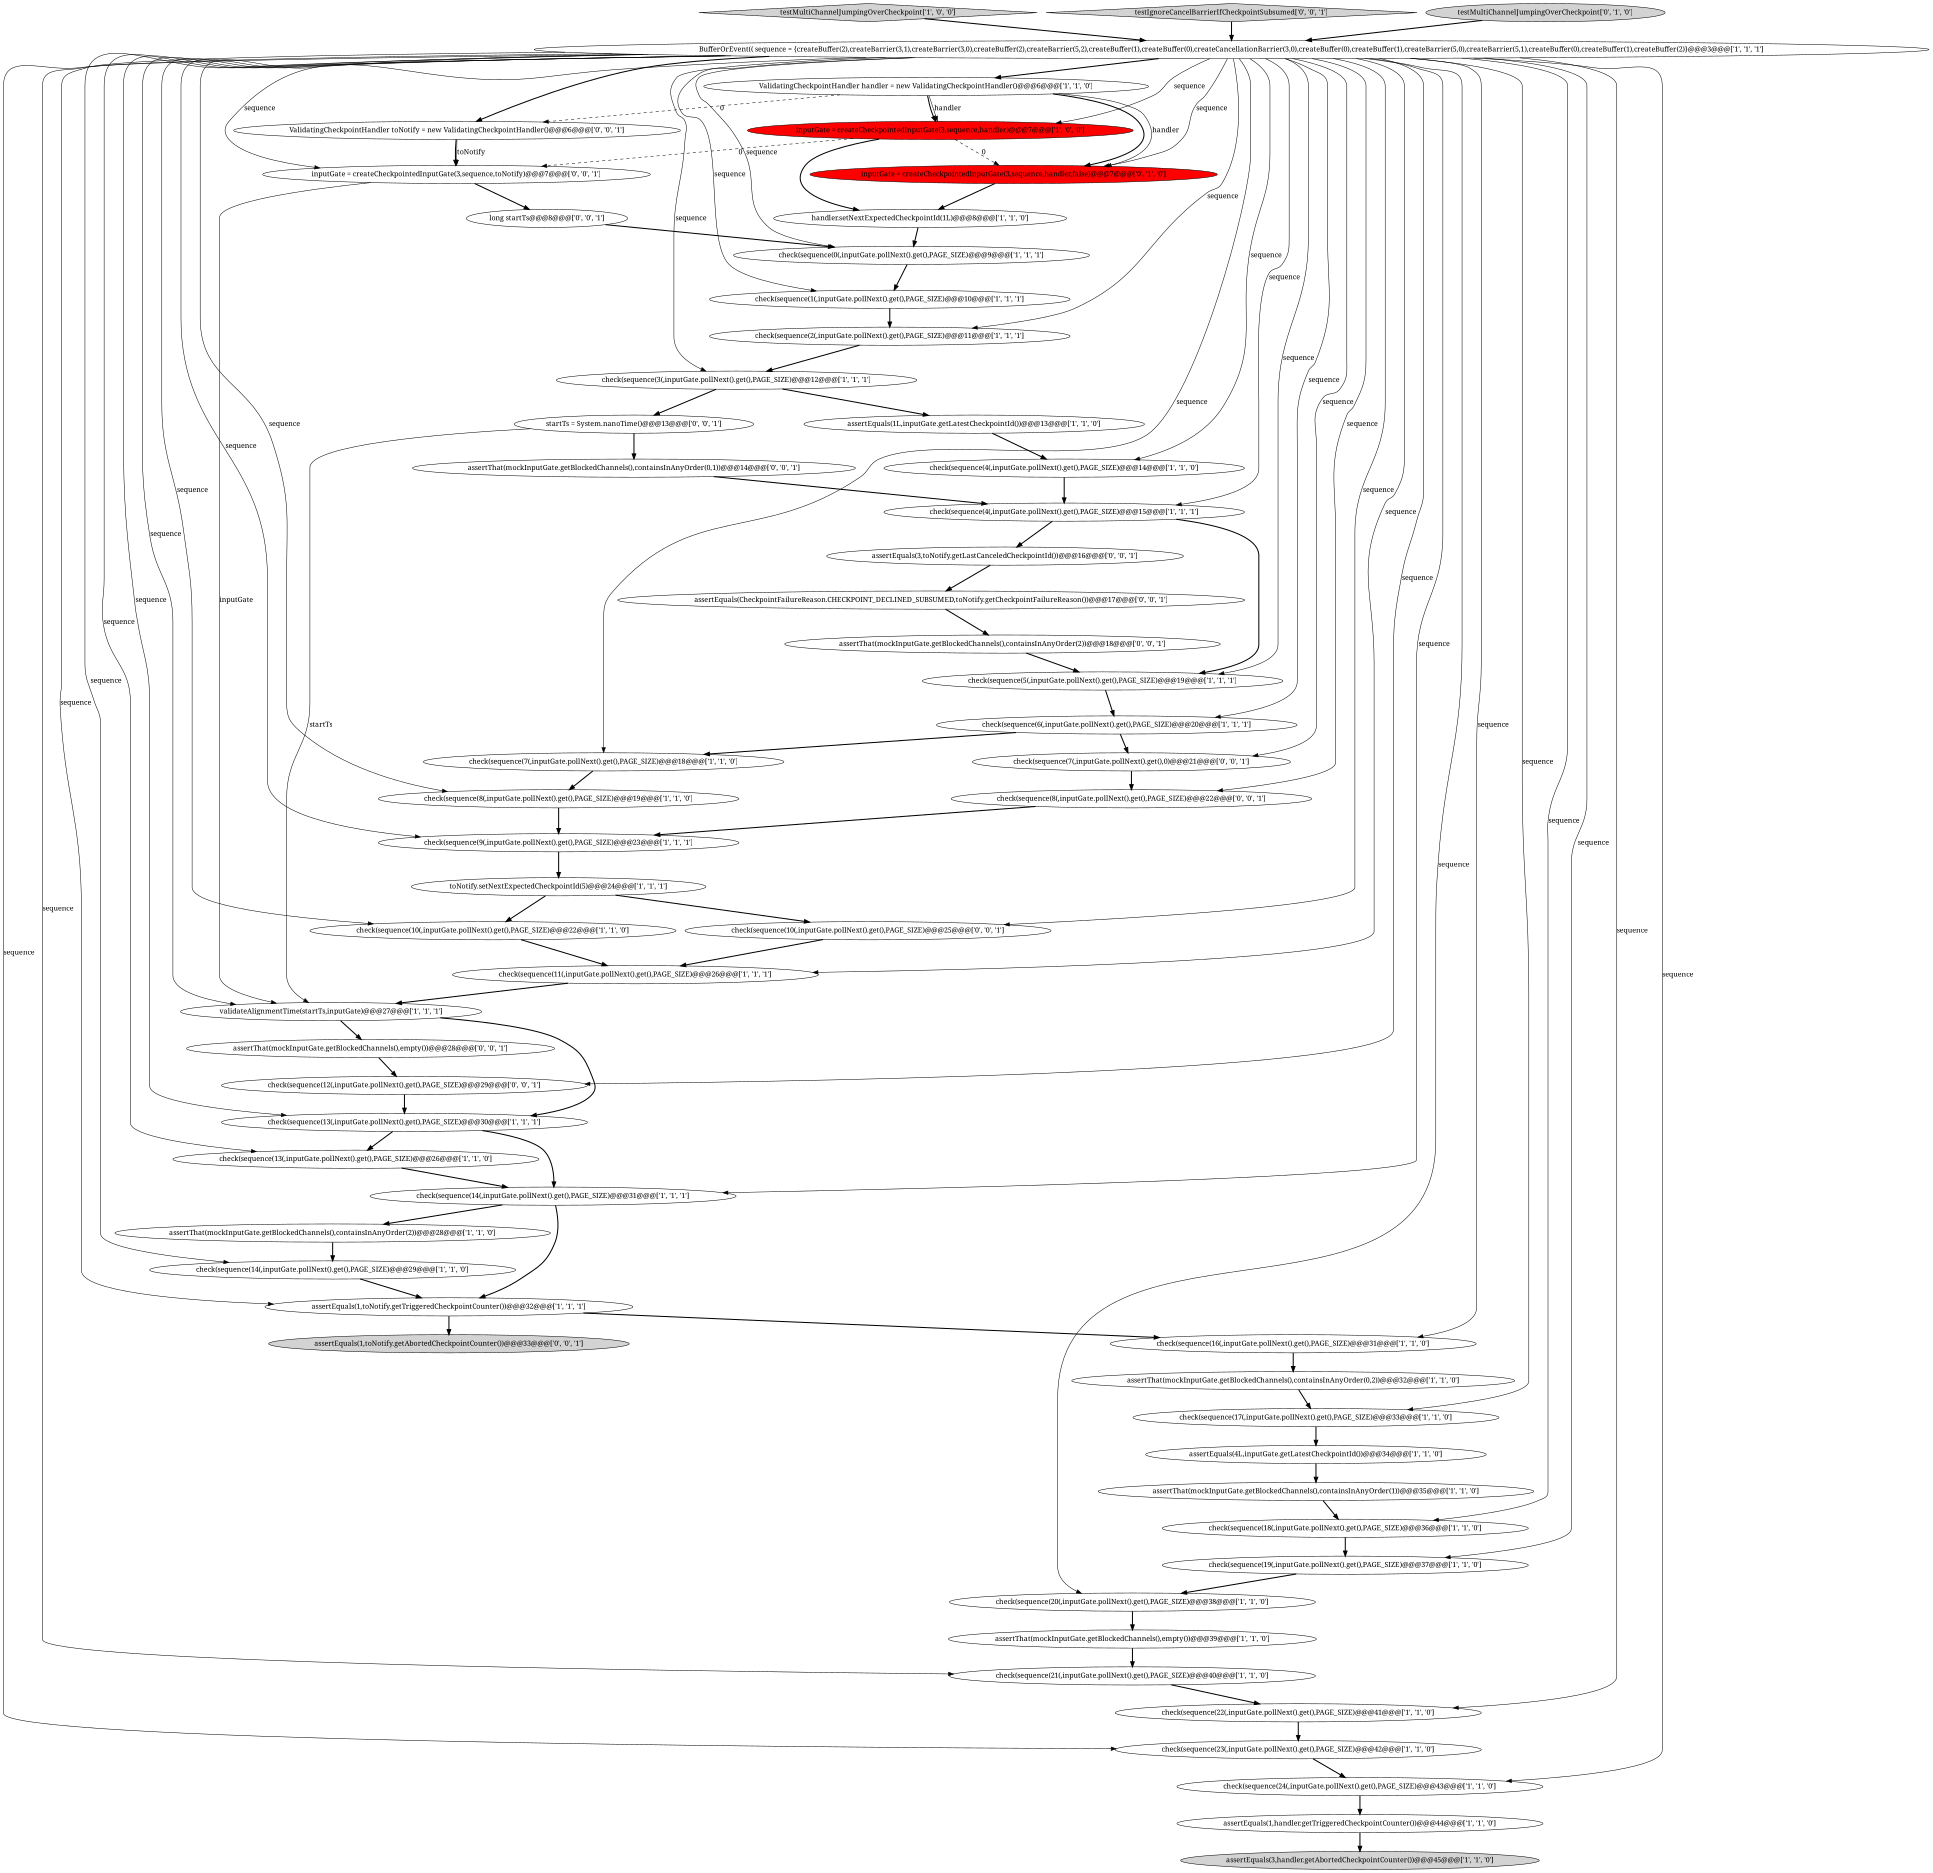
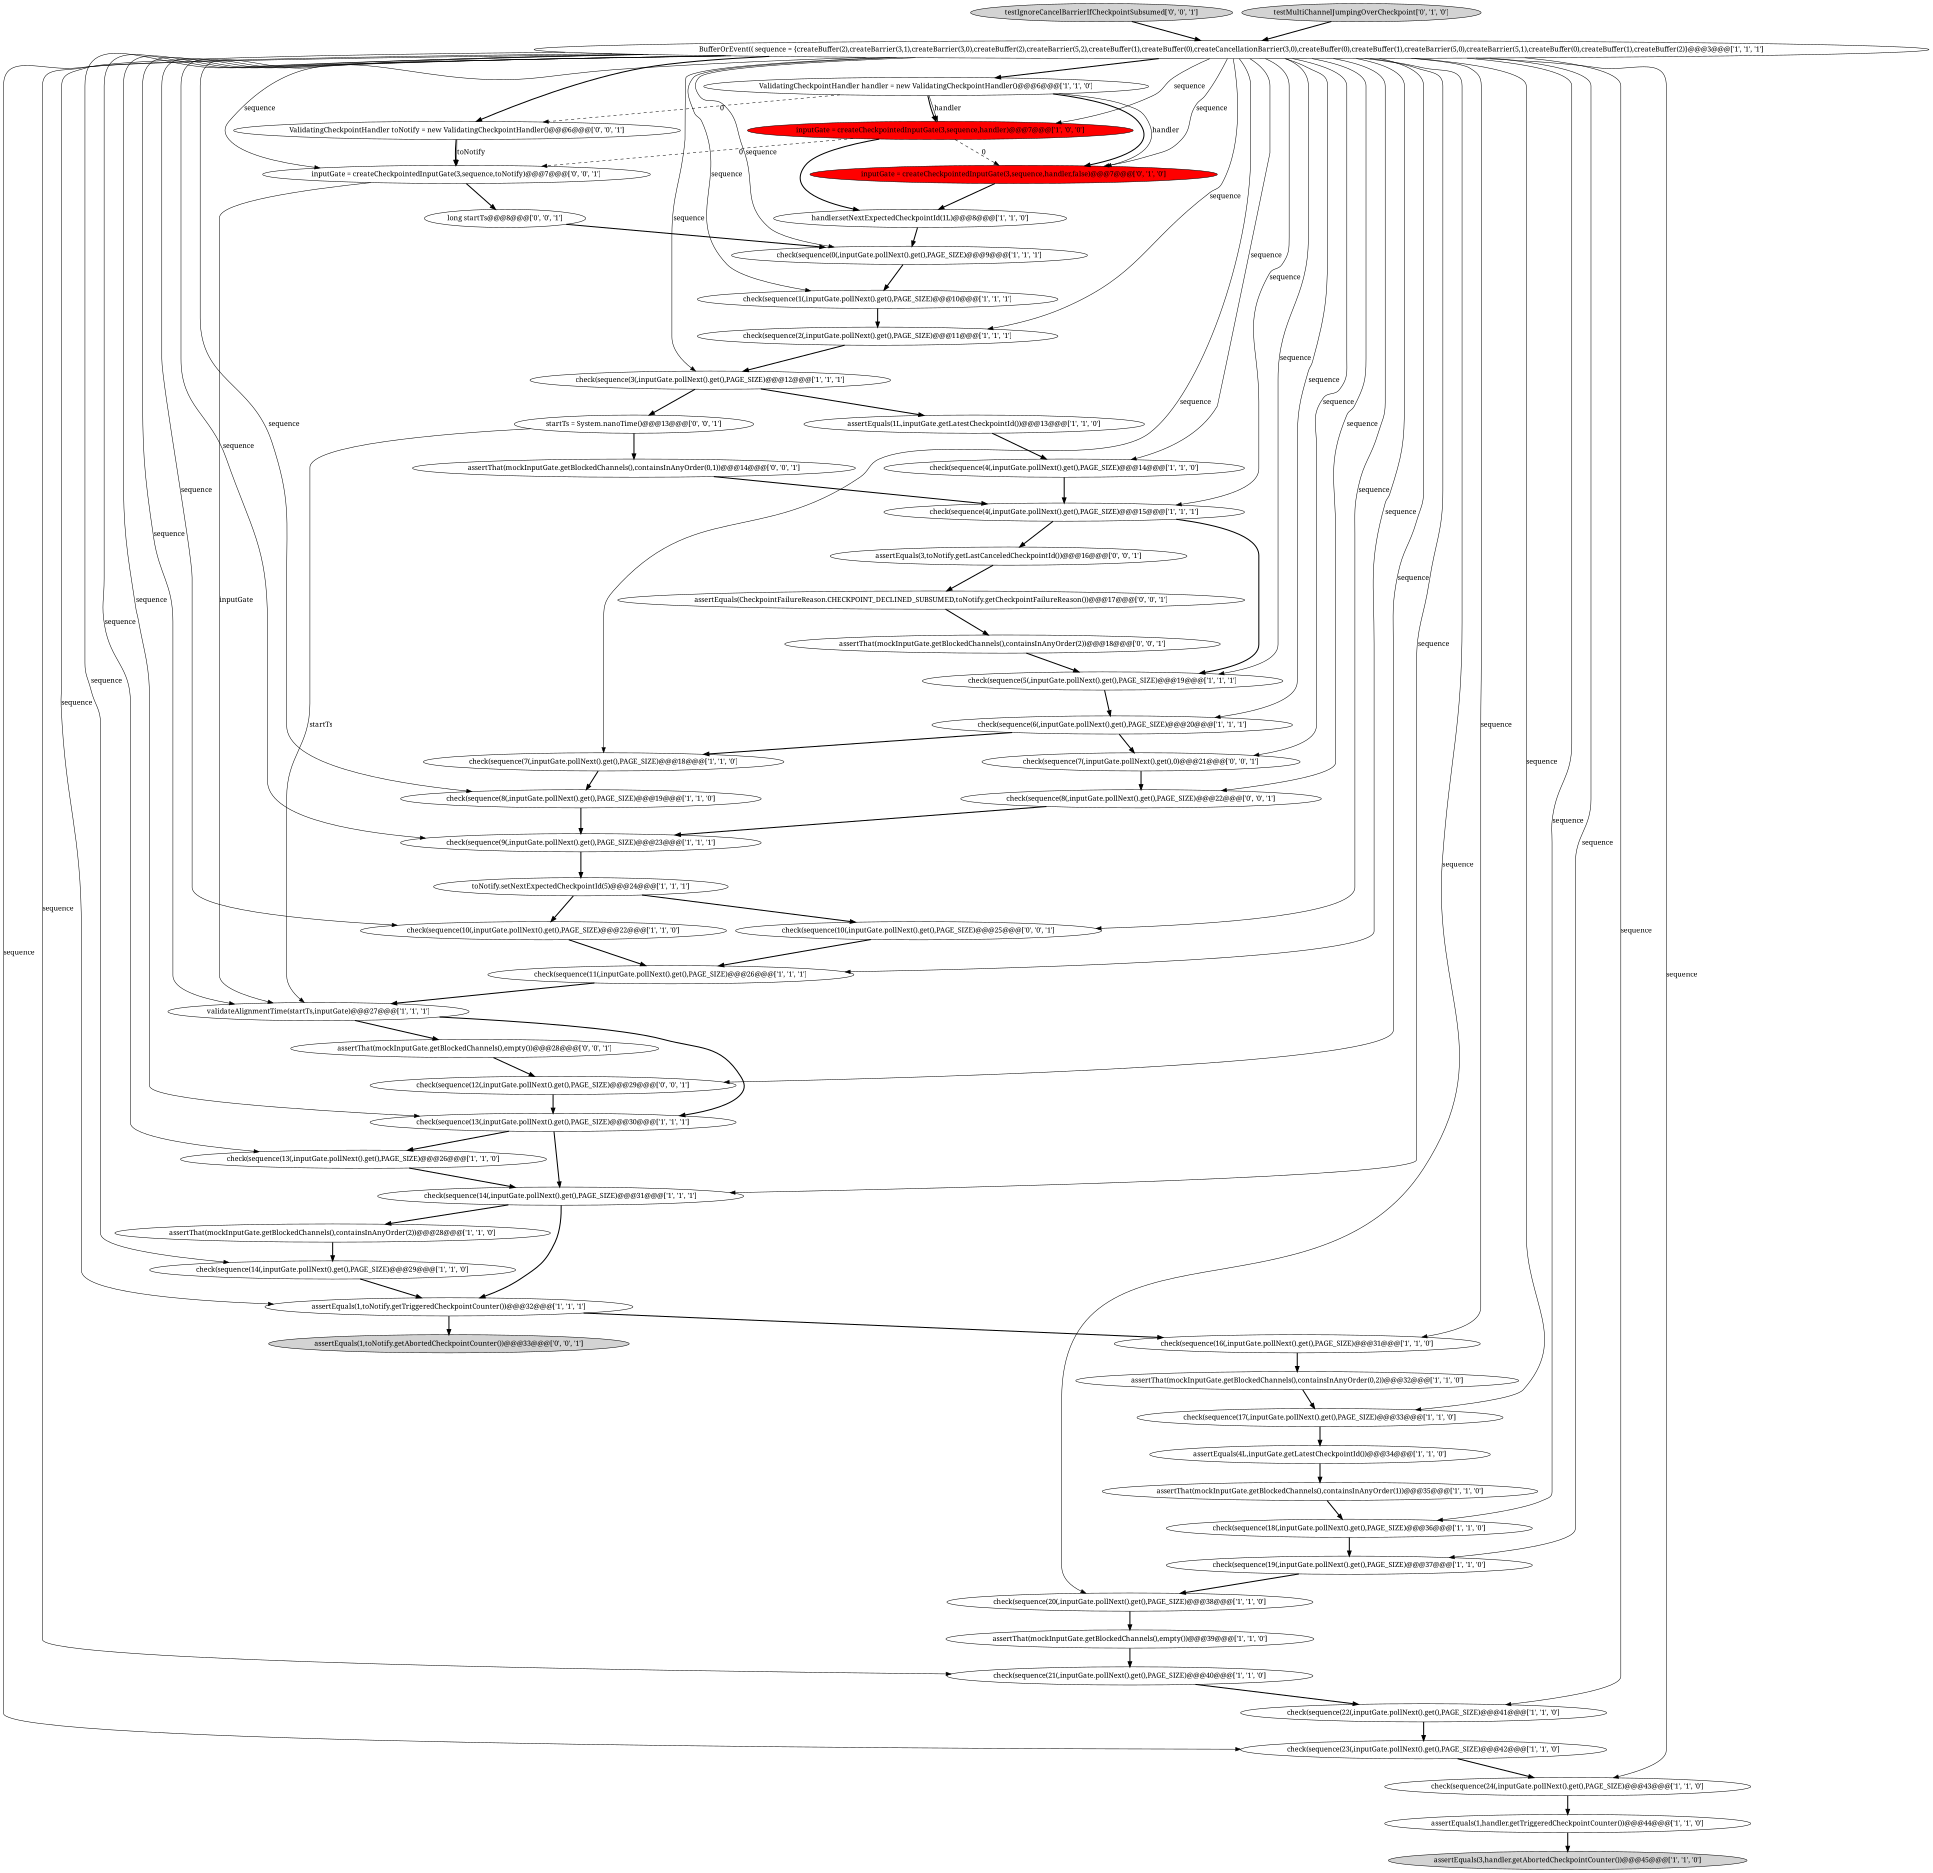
(868, 13) -> none
(1232, 13) -> (1102, 13)
